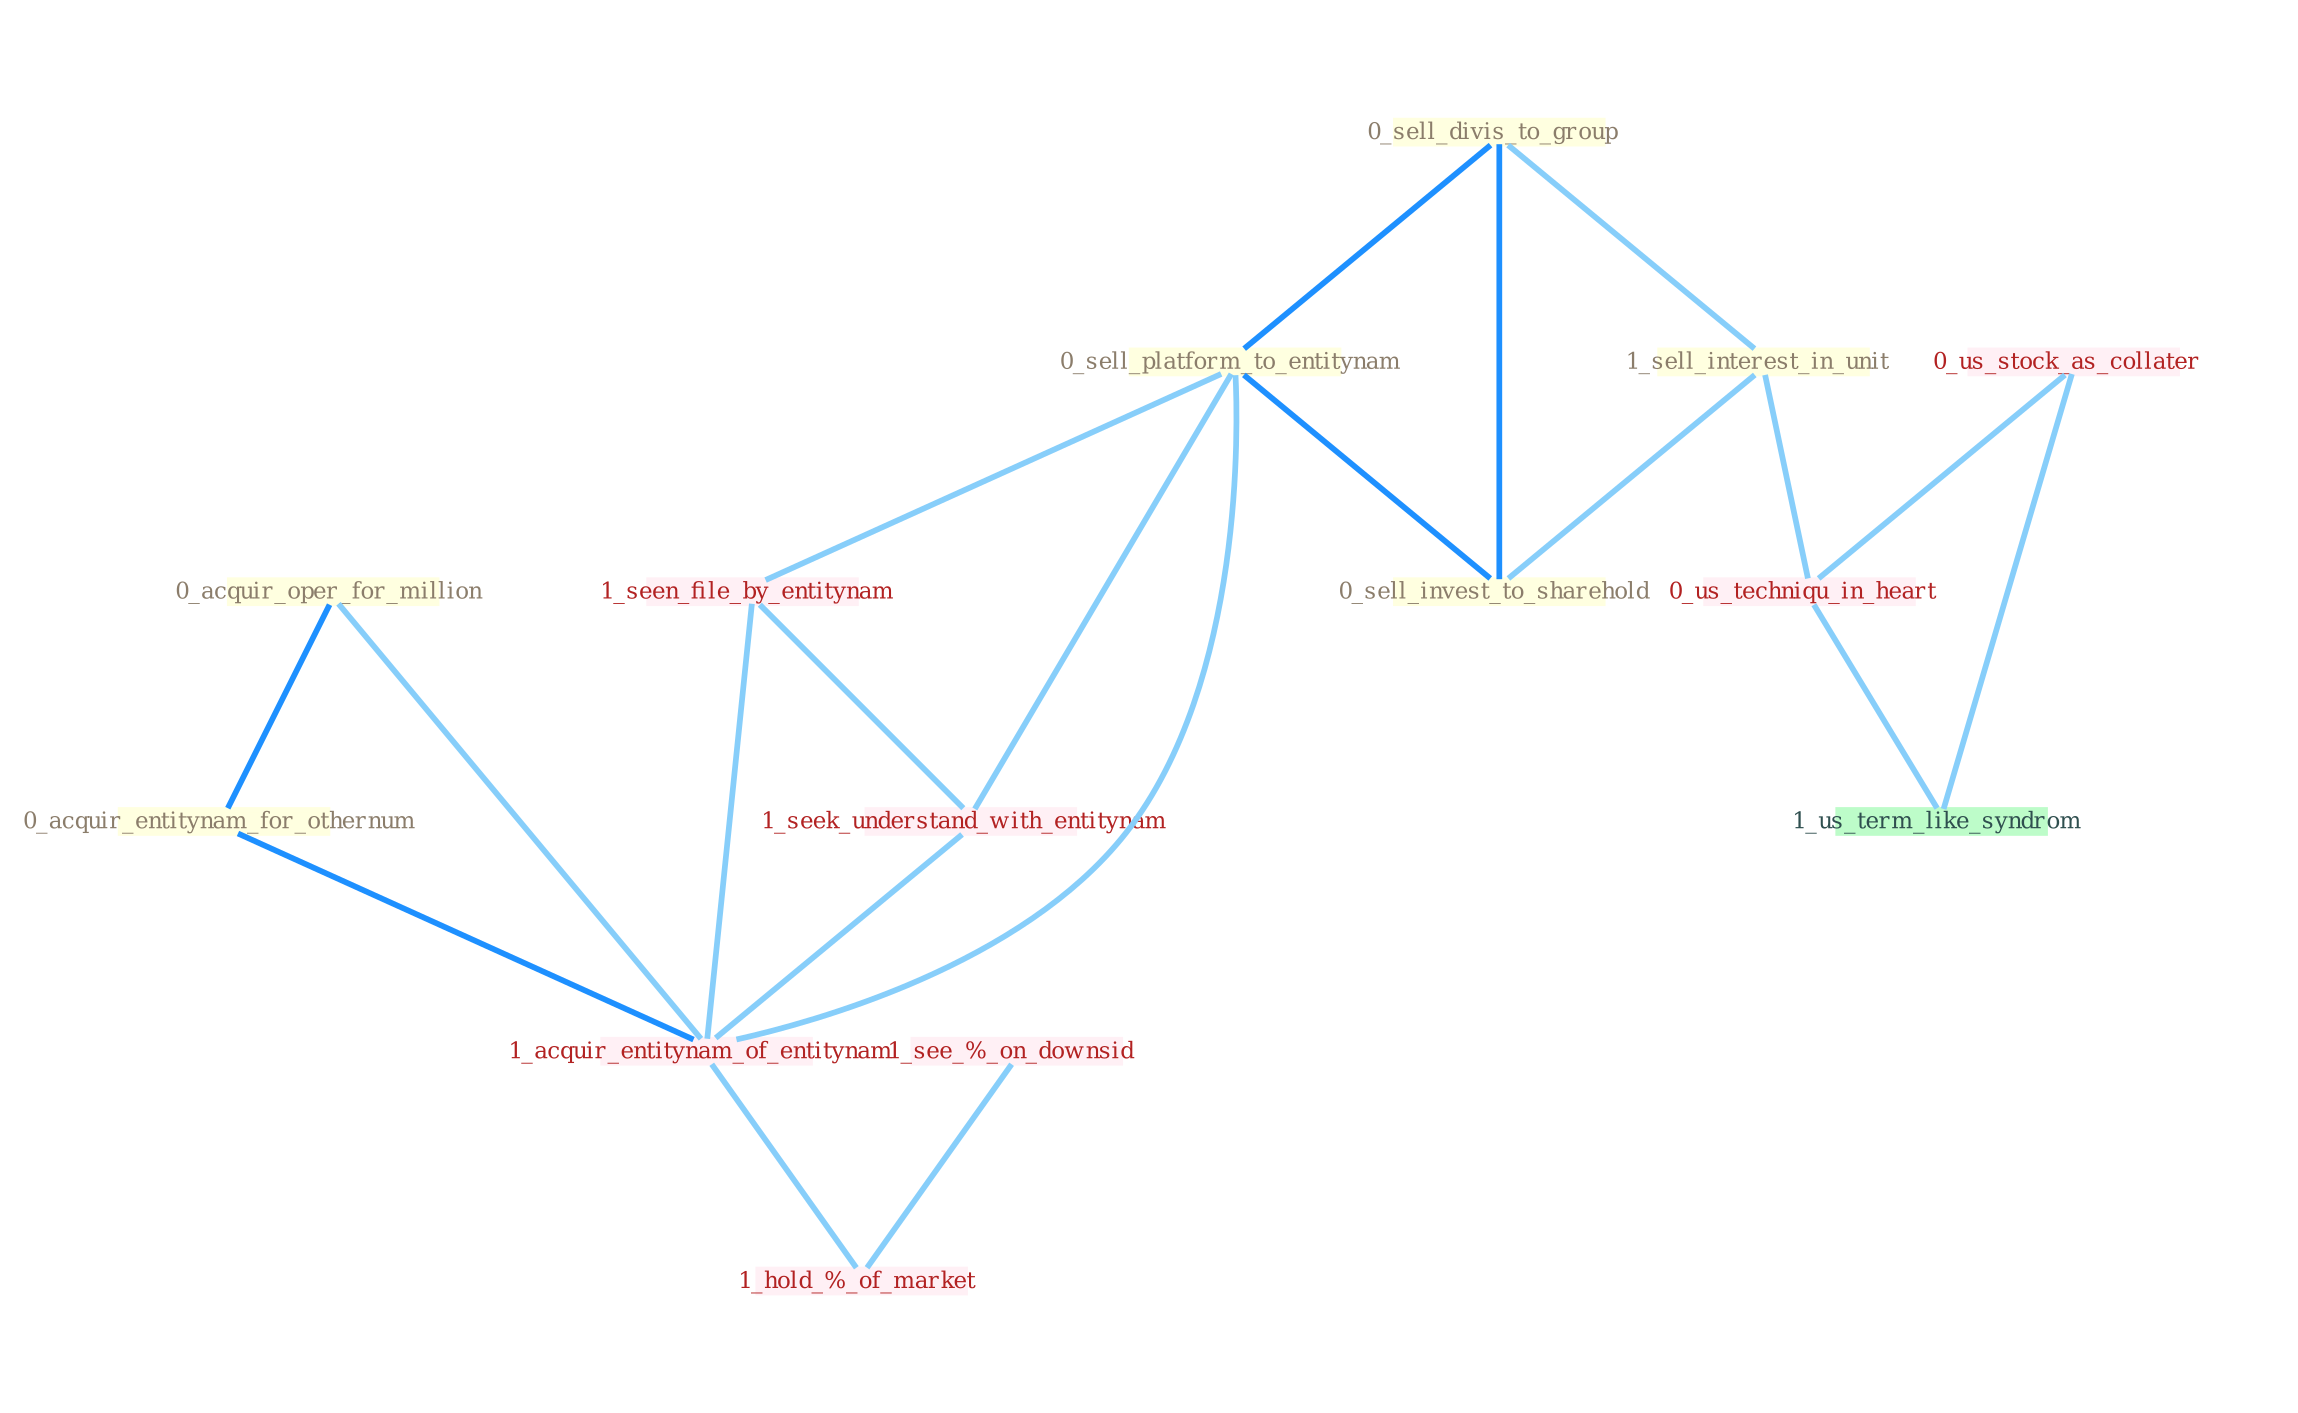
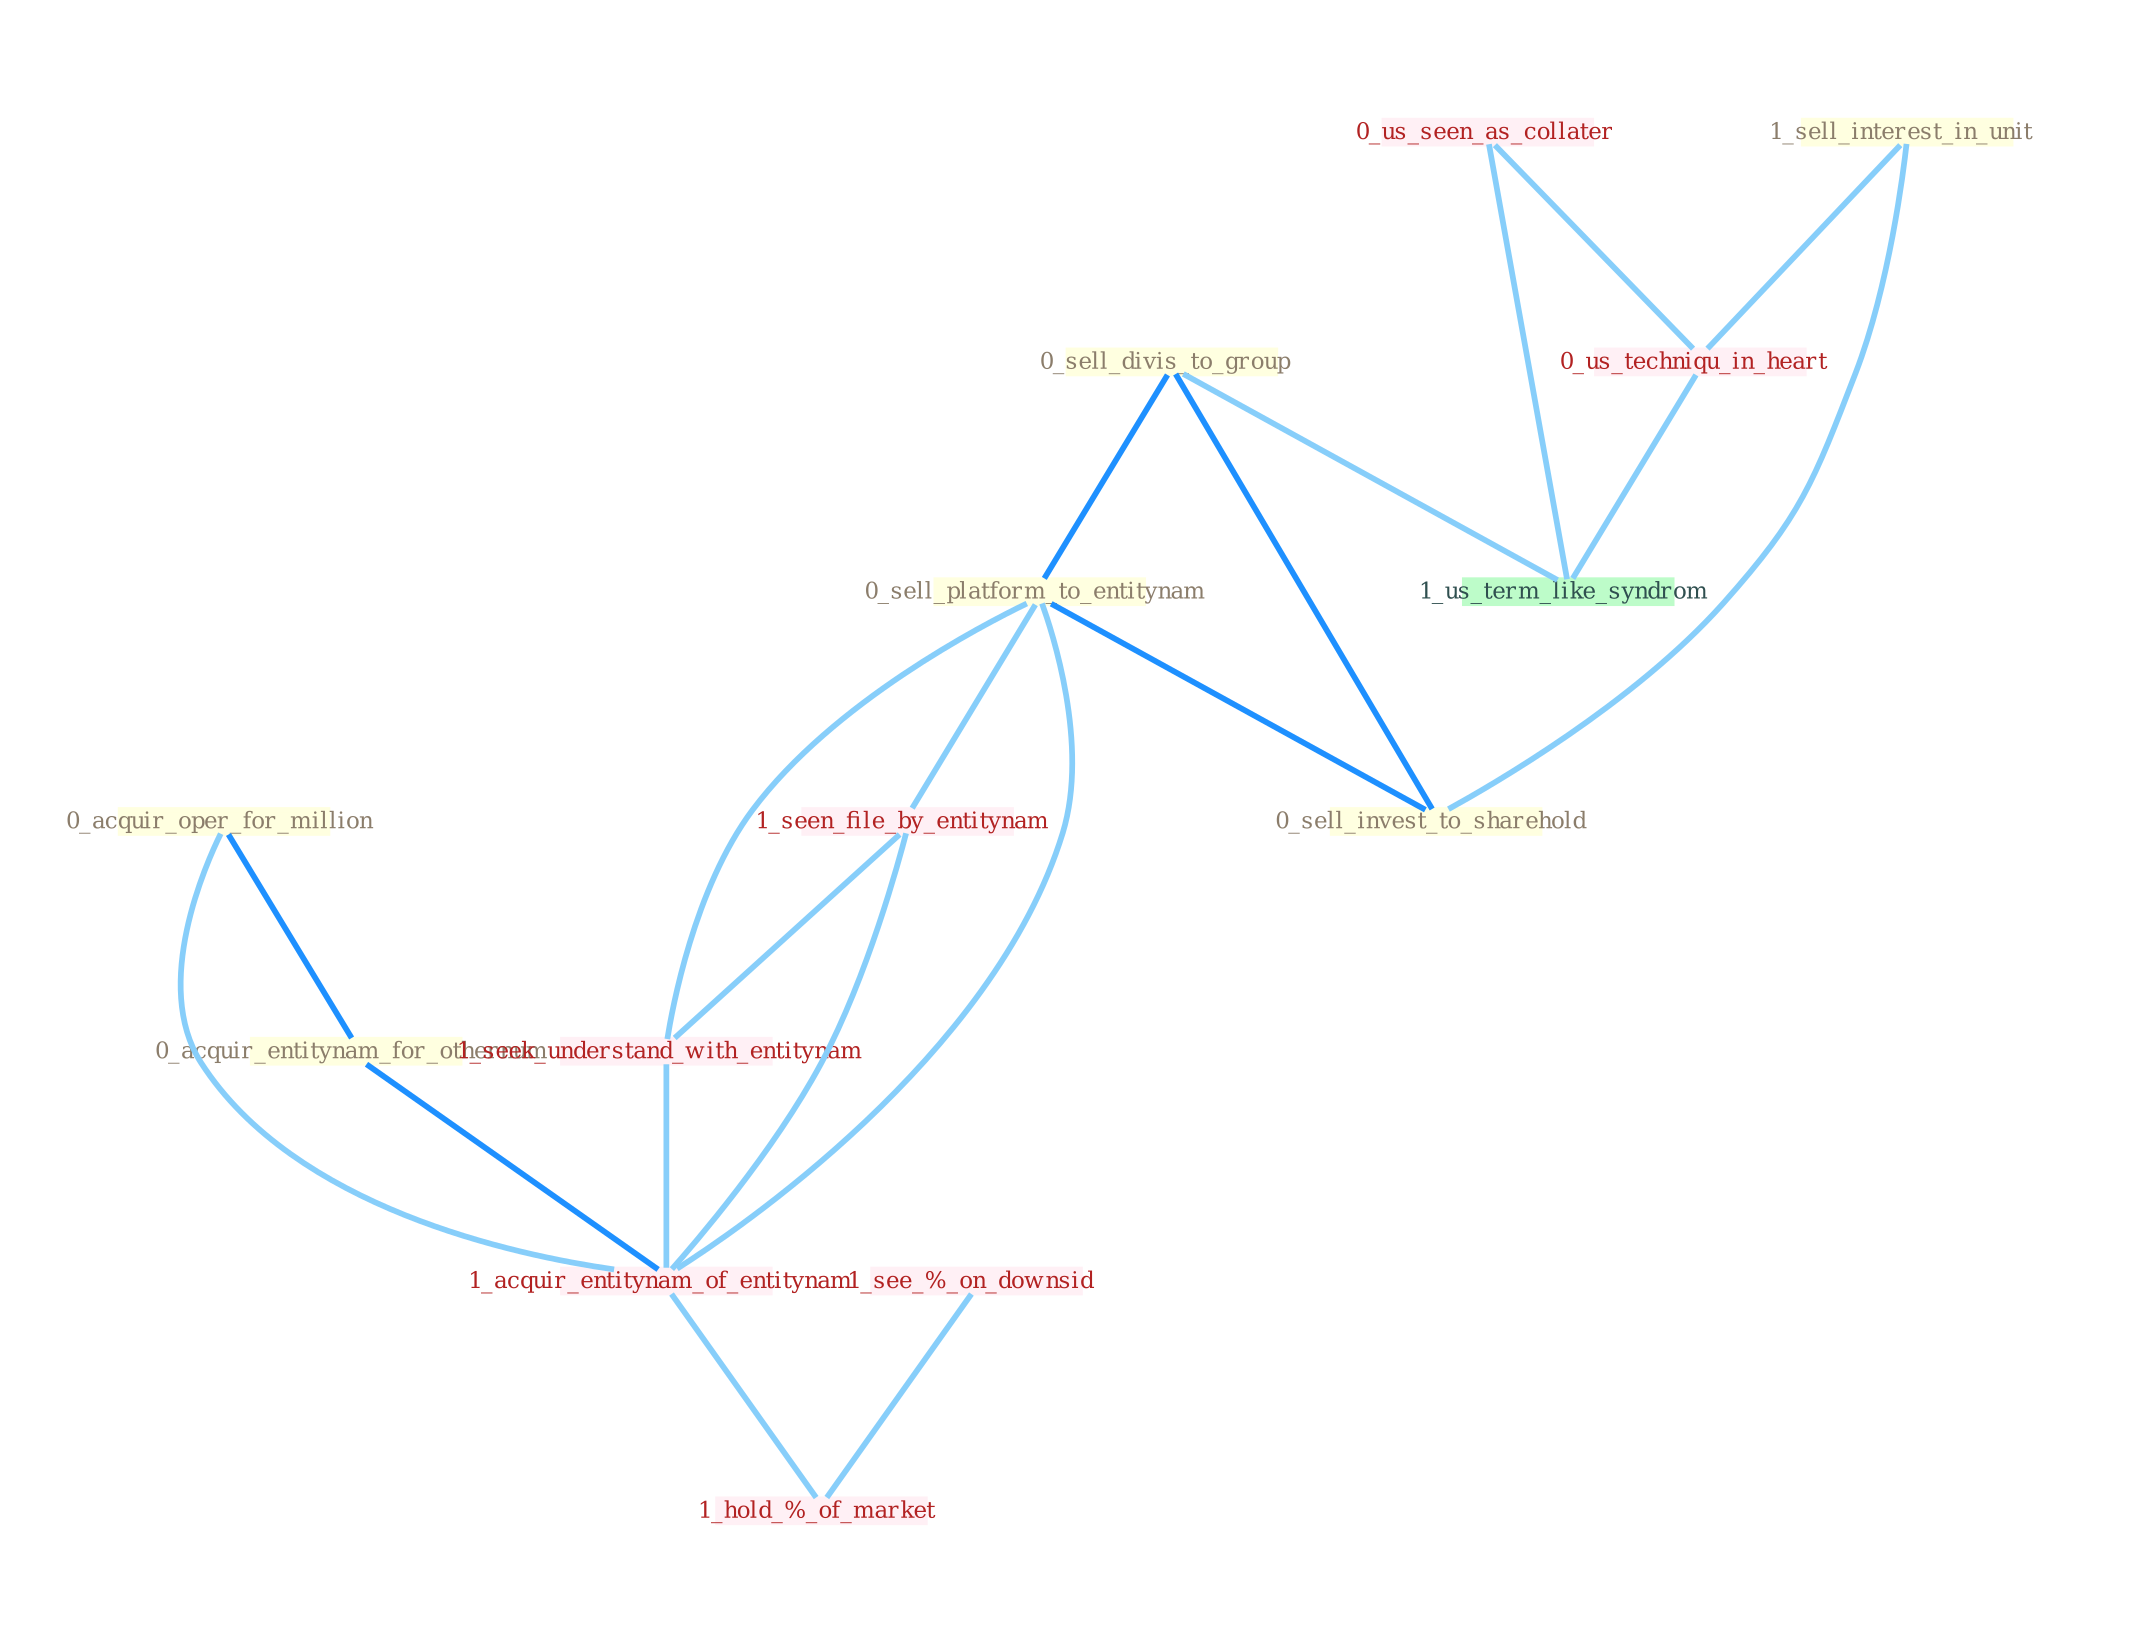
(1631, 247) -> (1370, 477)
(2074, 362) -> (1488, 132)
